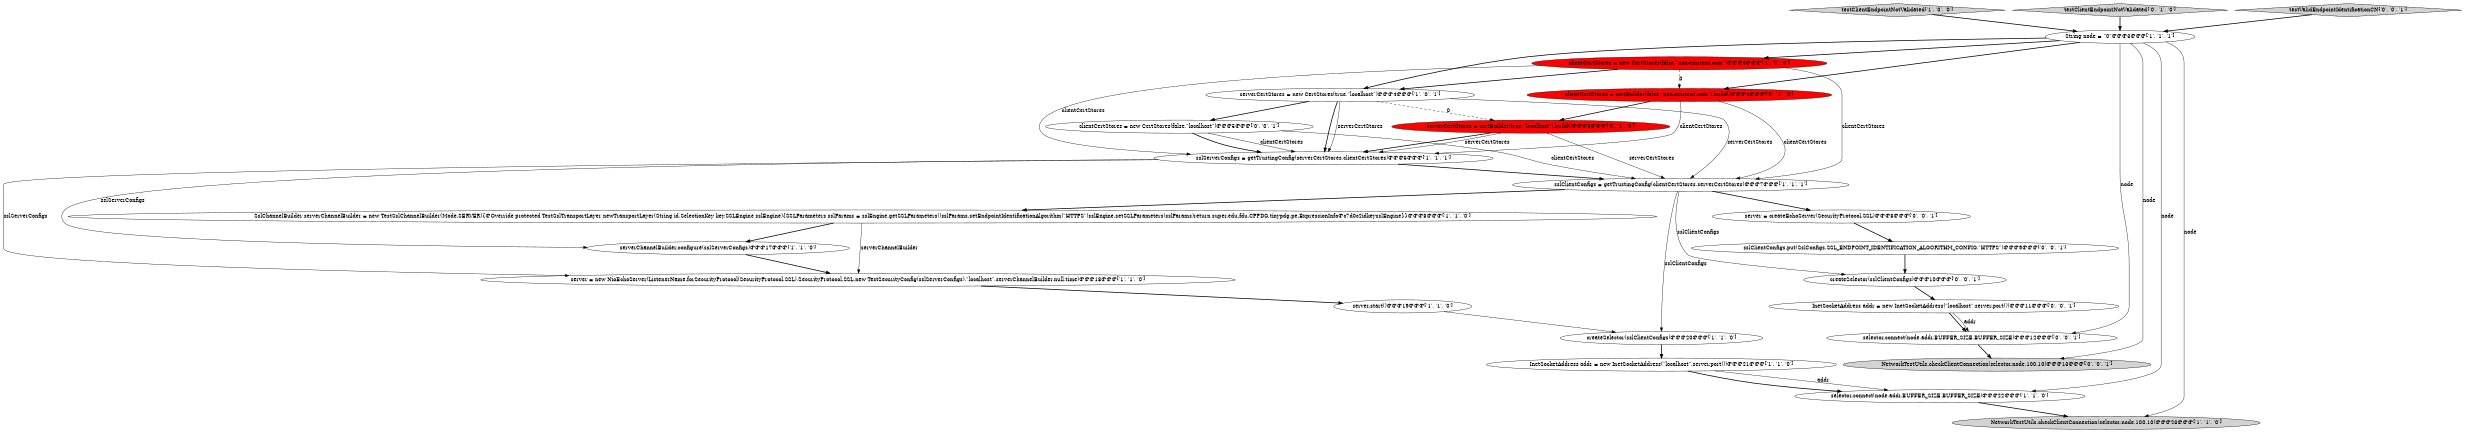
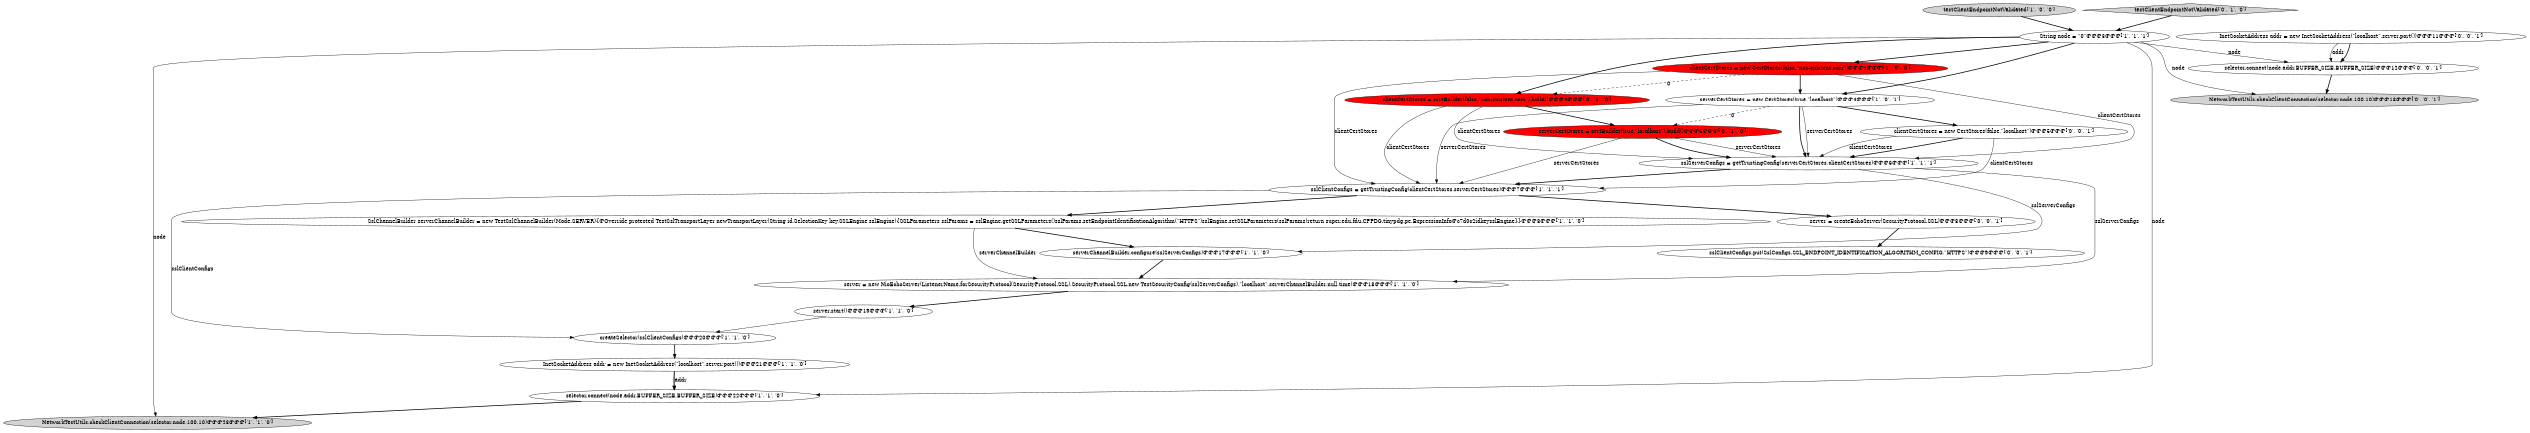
(1897, 10) -> (1999, 10)
(2348, 10) -> none
(1905, 280) -> none
